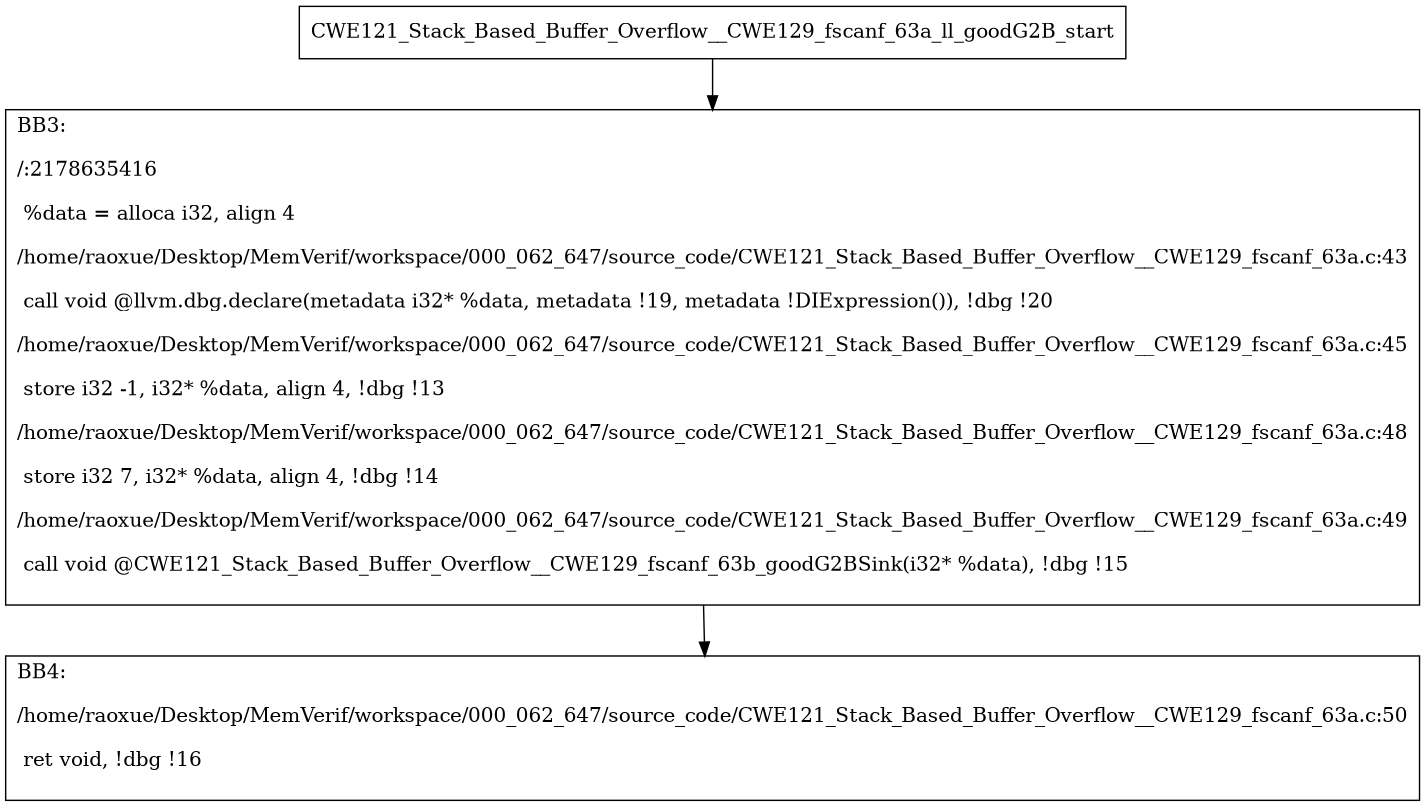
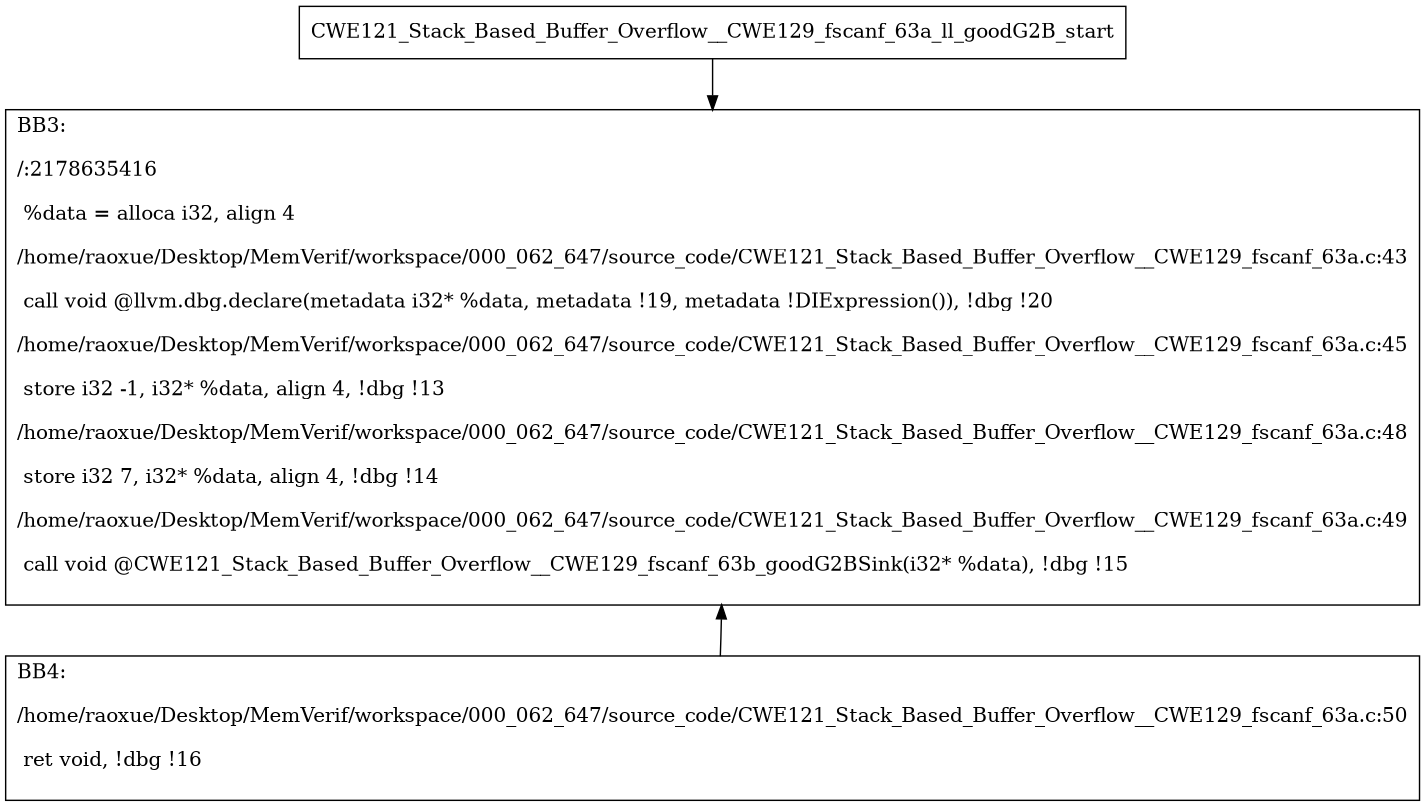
(704, 623) -> (721, 638)
